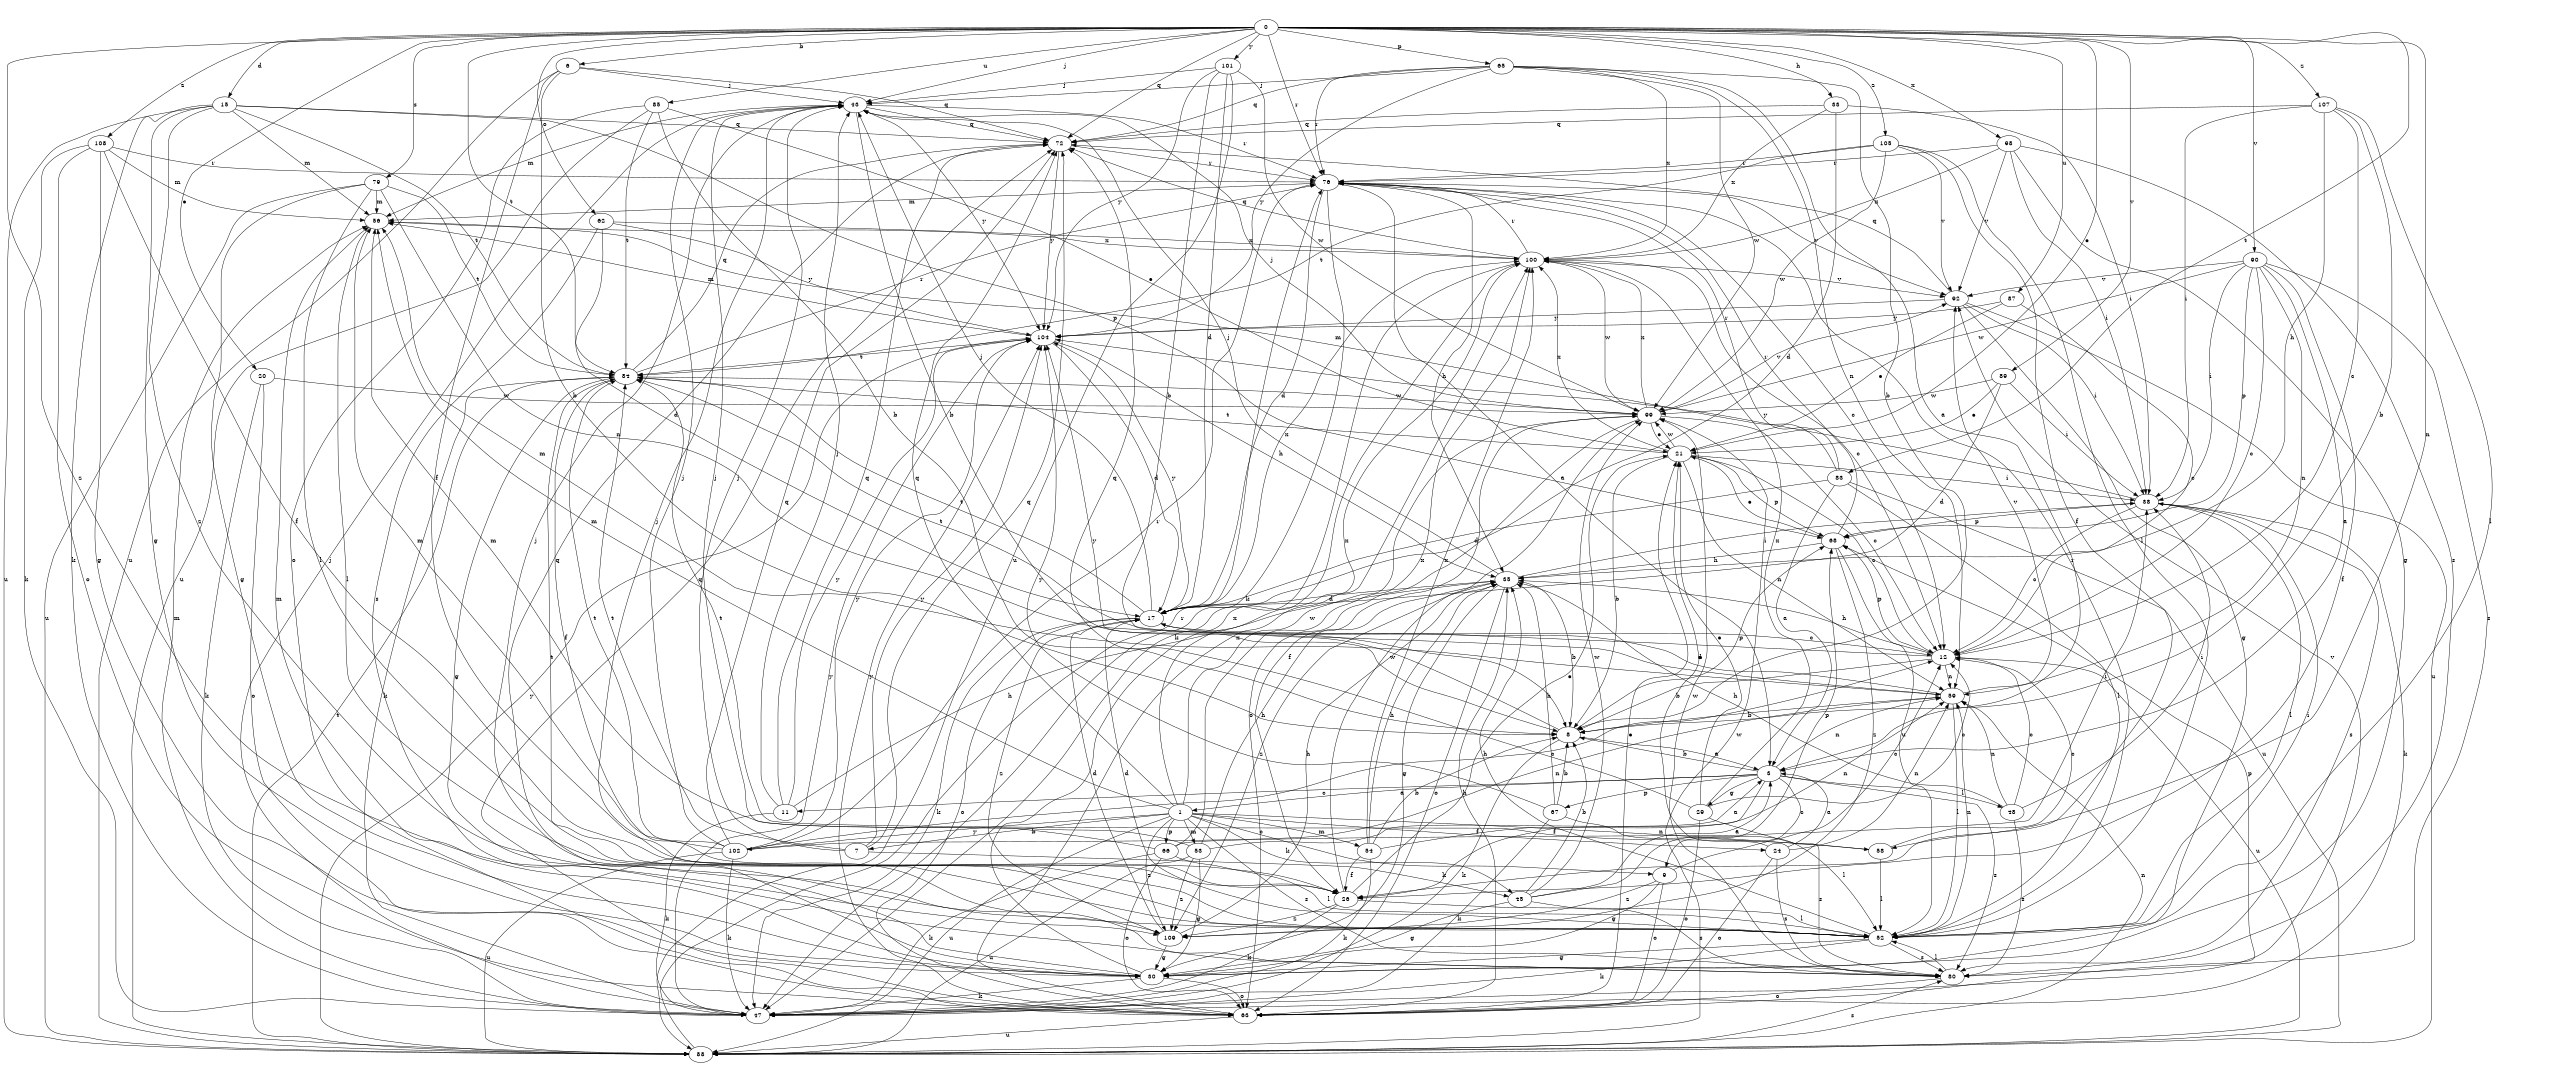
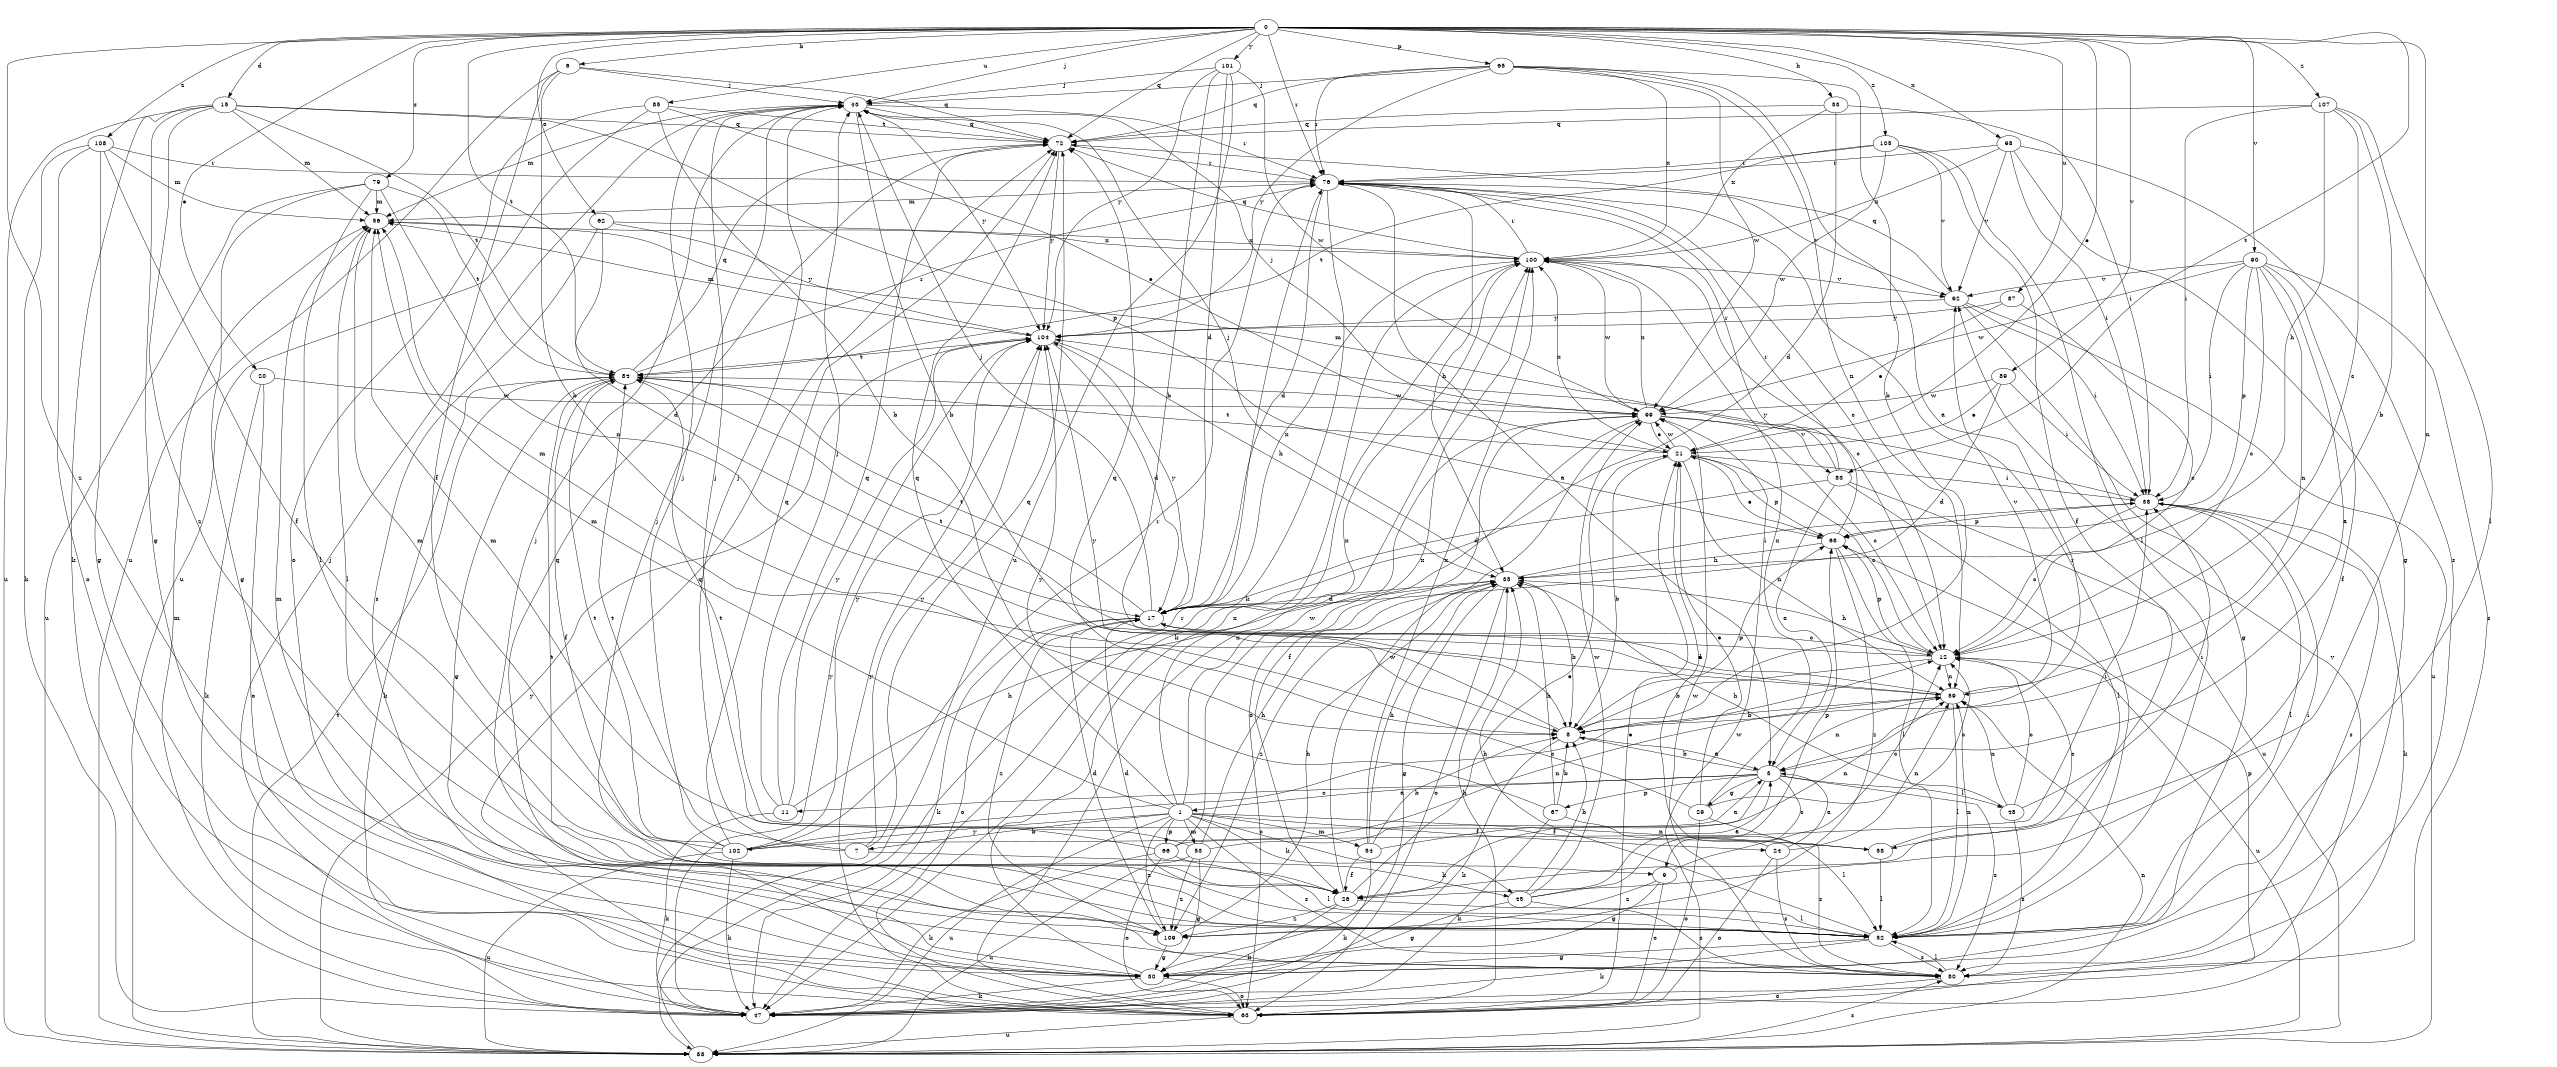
(626, 242) -> (847, 123)
(1803, 343) -> (1799, 434)
(1904, 735) -> (1904, 735)
